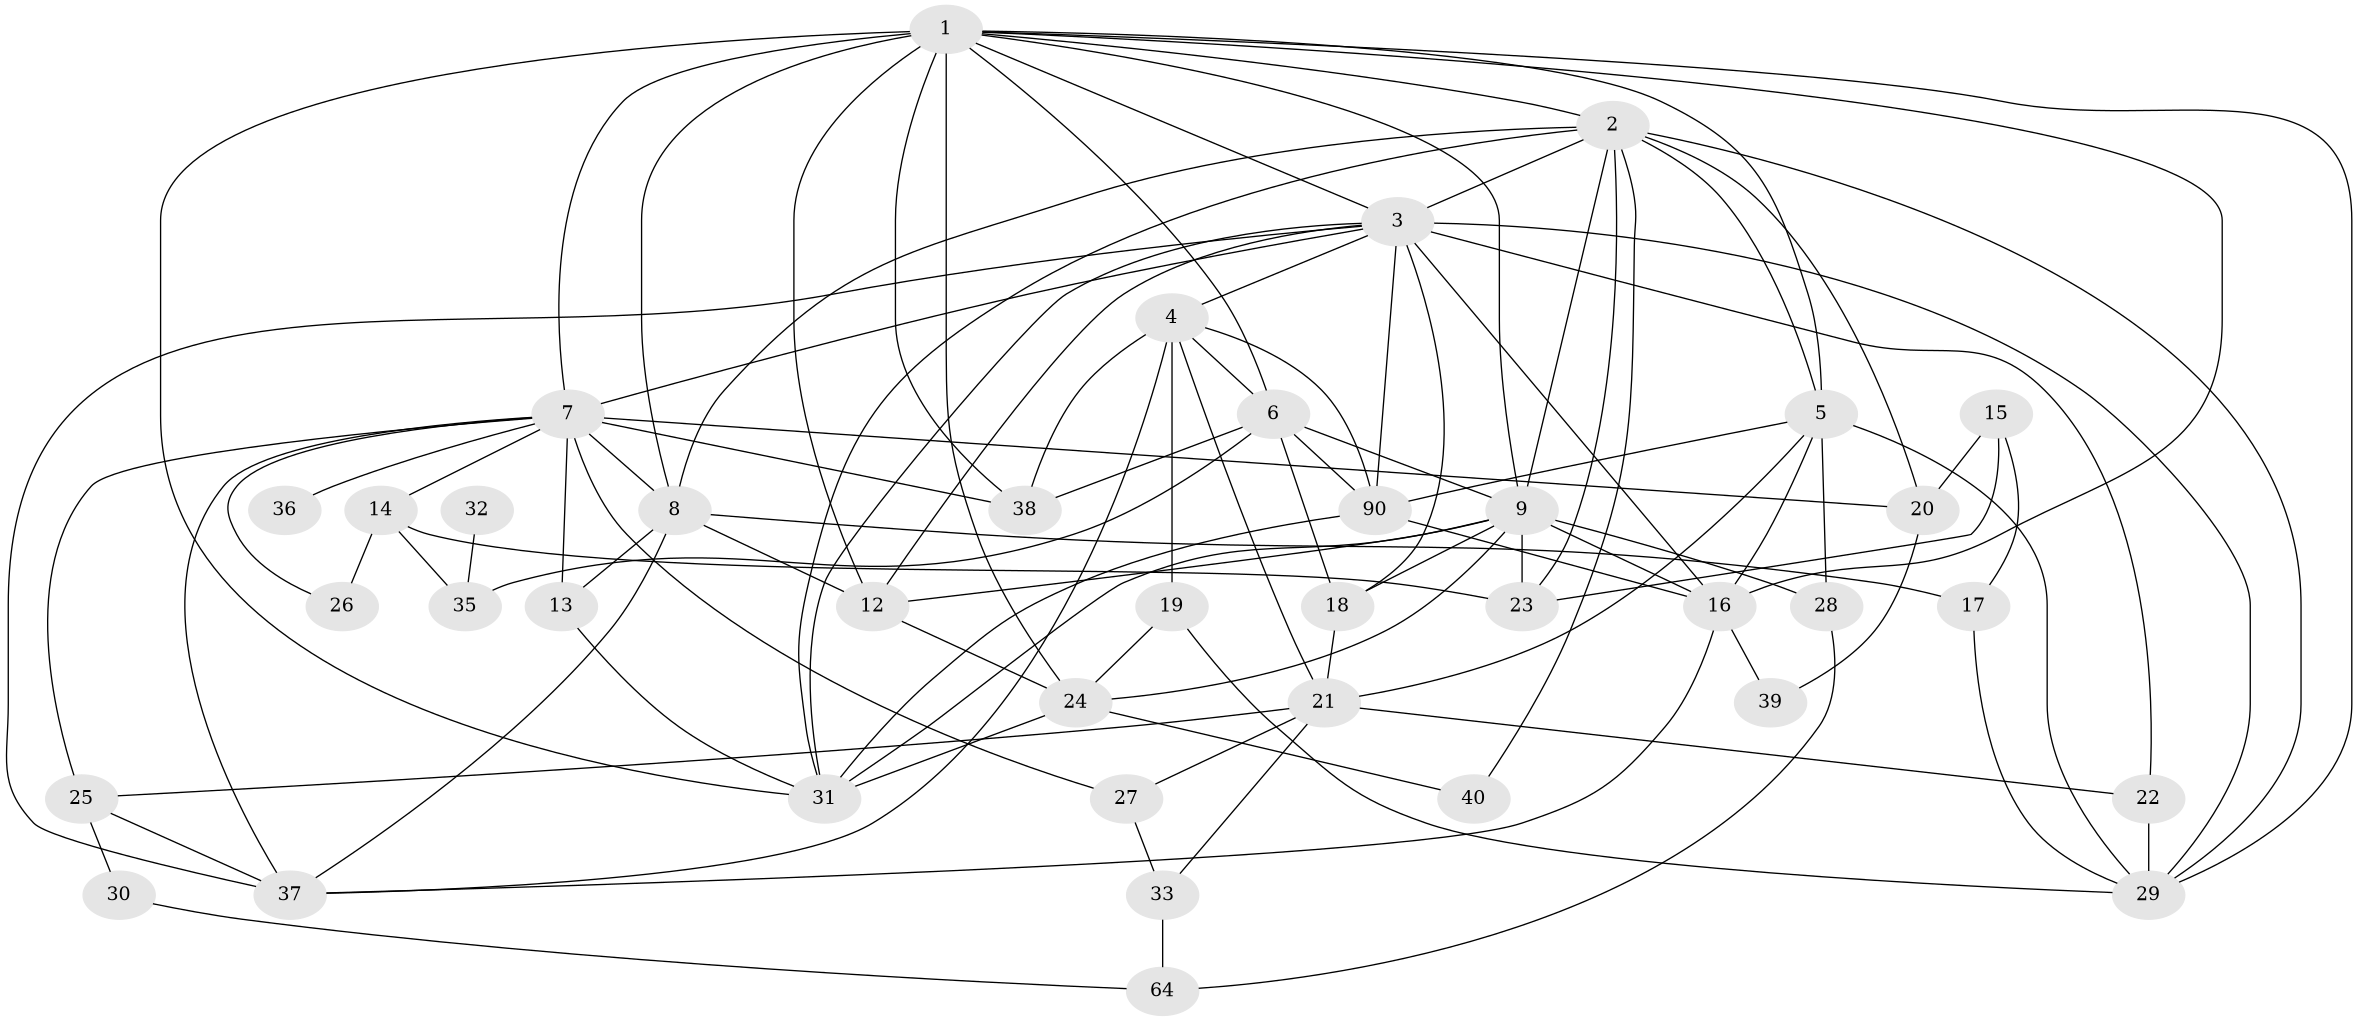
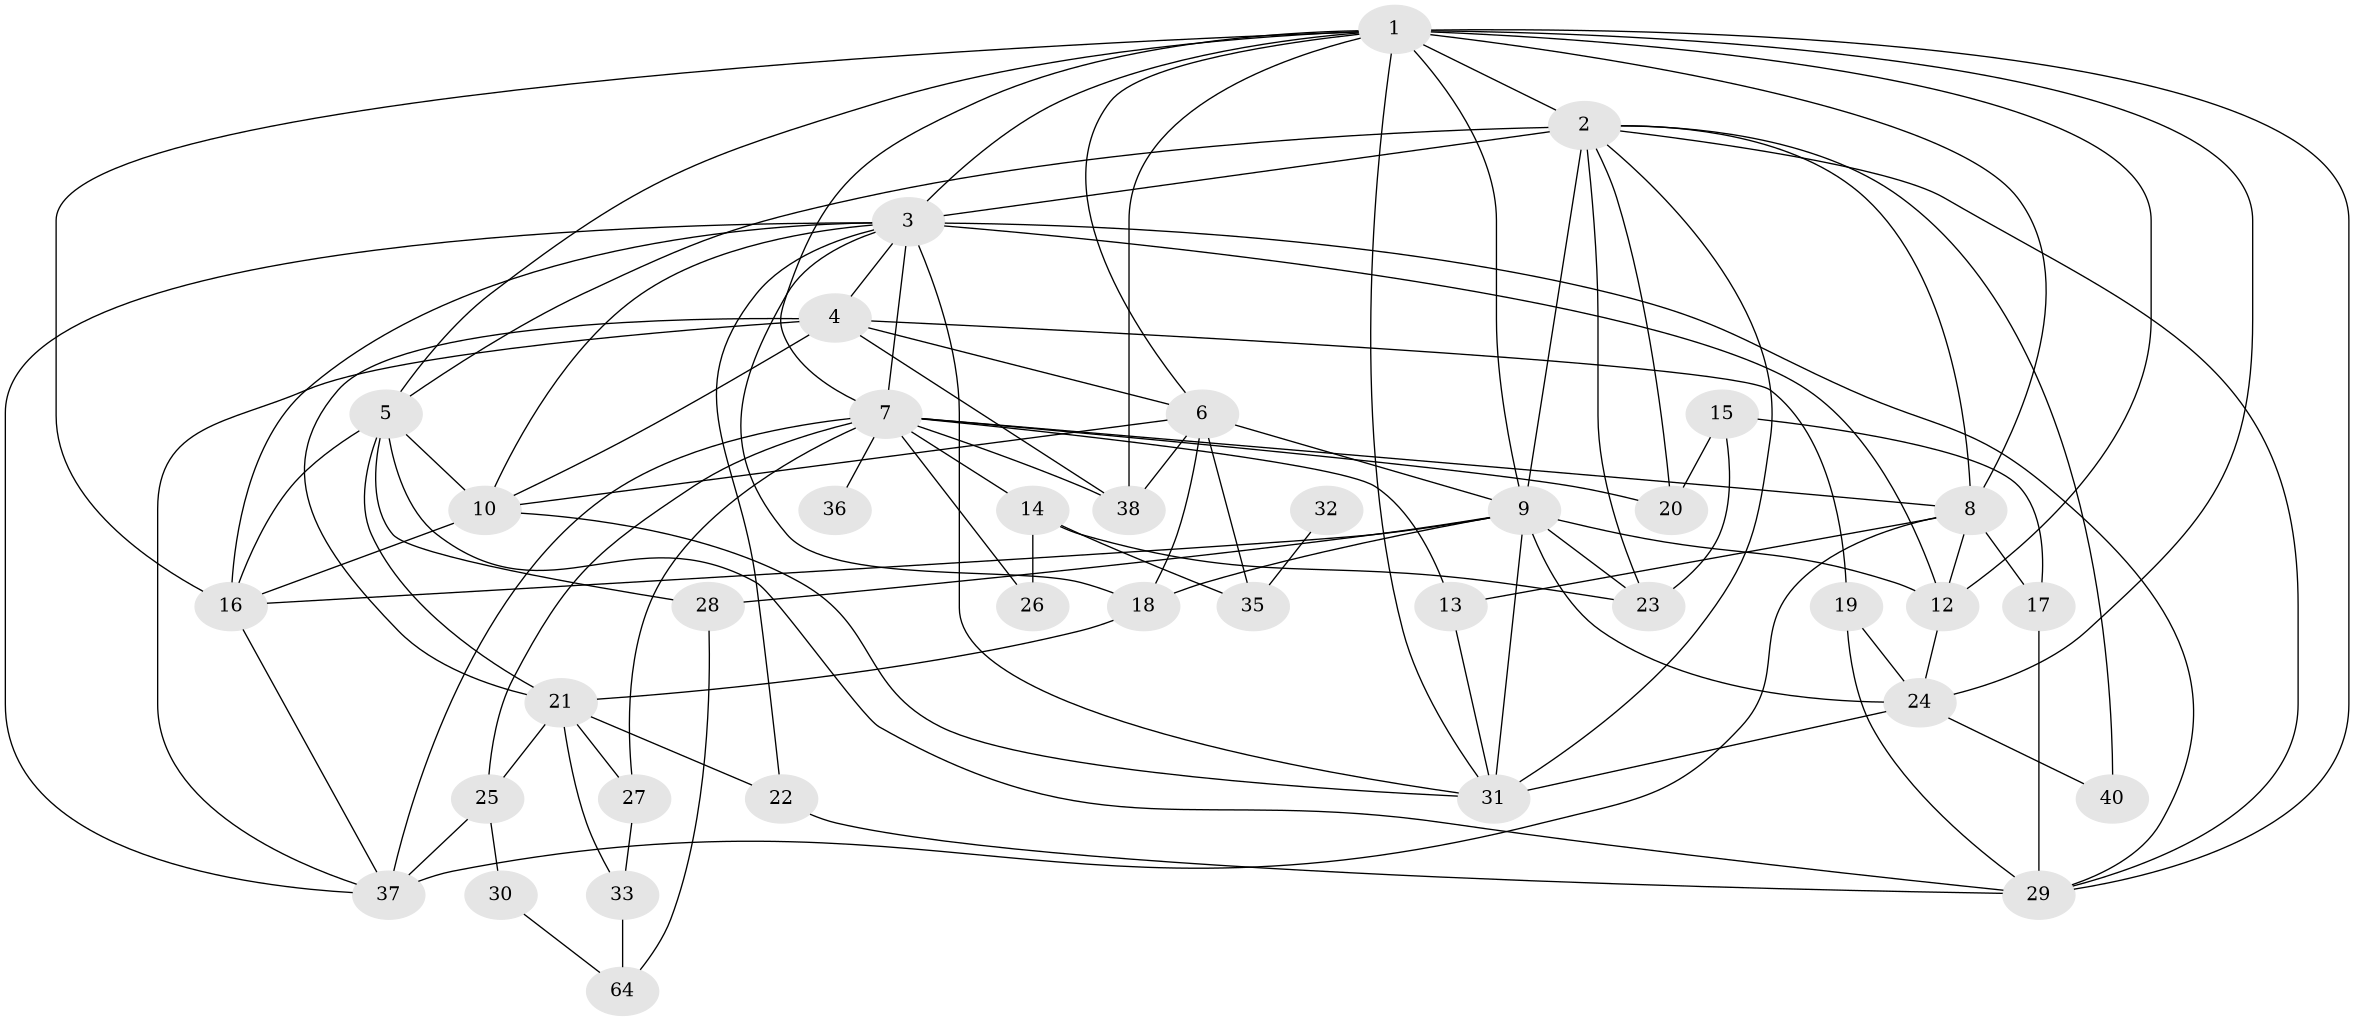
(1375, 510) -> (485, 510)
(1771, 703) -> none
